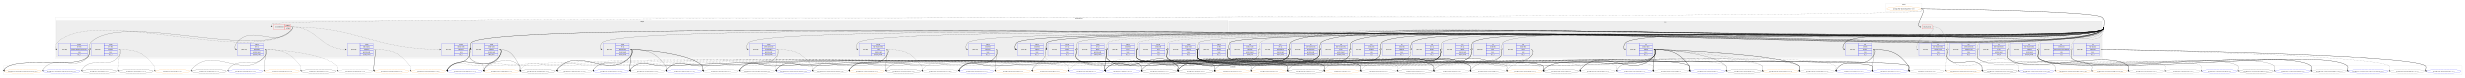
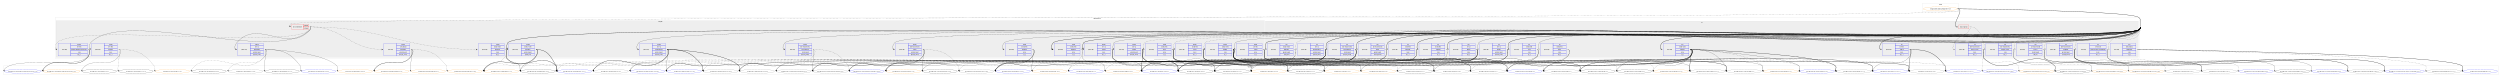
none -> (428, 71)
